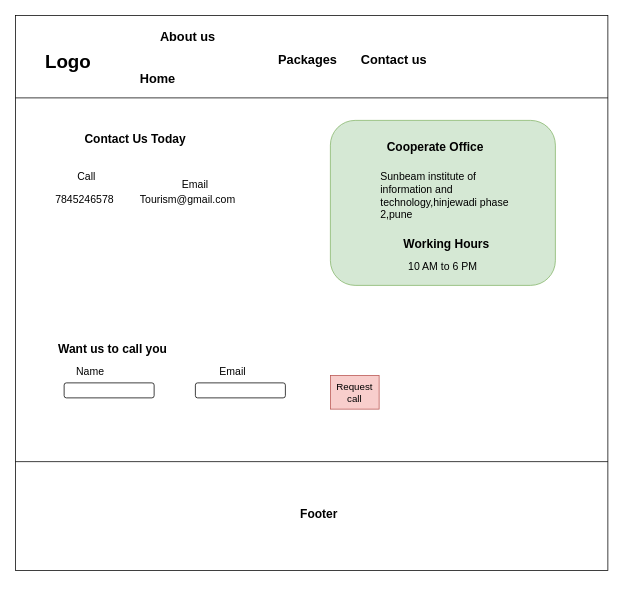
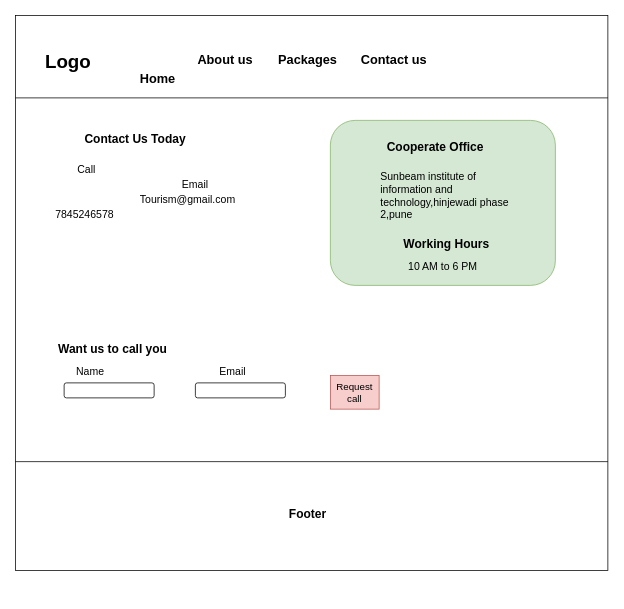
(188, 38) -> (225, 60)
(87, 177) -> (87, 169)
(85, 199) -> (85, 214)
(319, 514) -> (308, 514)
